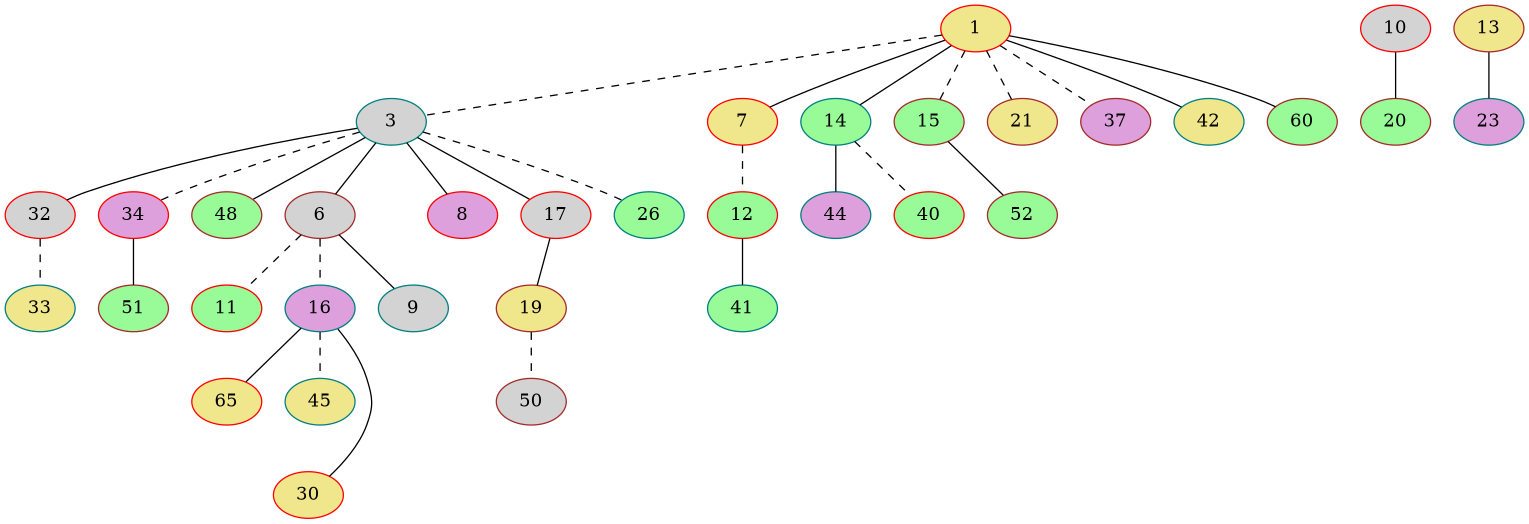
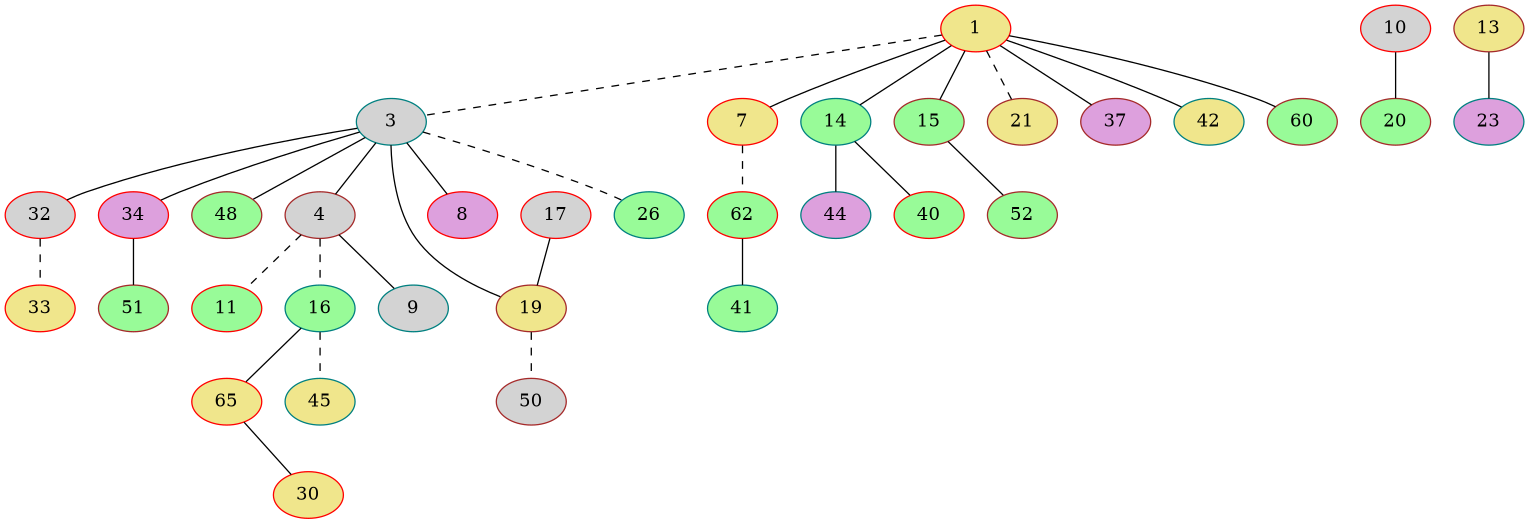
(952, 75) -> (952, 75)
(1046, 75) -> (1046, 75)
(259, 163) -> (259, 163)
(473, 168) -> (418, 241)
(882, 168) -> (882, 168)
(320, 215) -> (320, 215)
(743, 215) -> (743, 215)
(40, 308) -> (40, 308)
(320, 308) -> (320, 308)
(372, 405) -> (268, 448)
